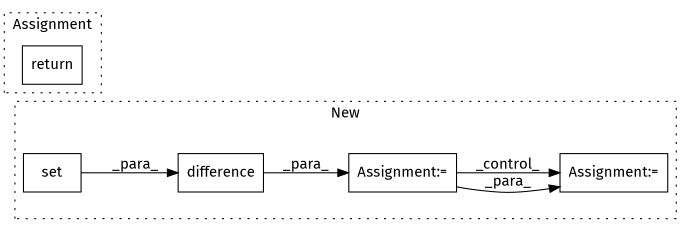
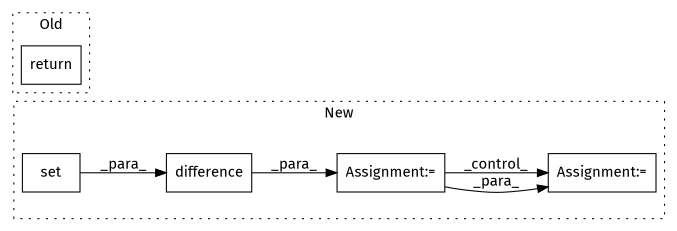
(53, 25) -> (51, 25)
